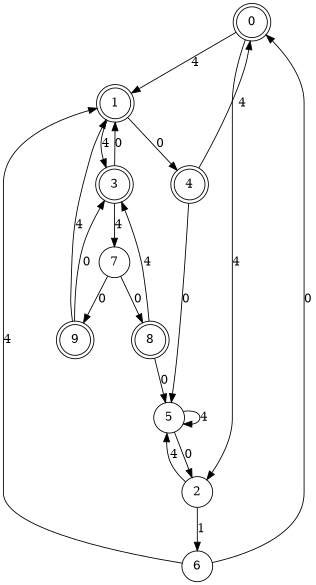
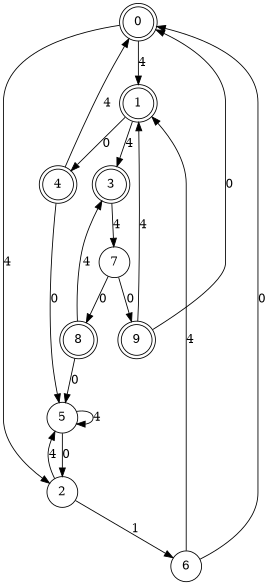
(115, 148) -> none
(79, 263) -> (226, 185)
